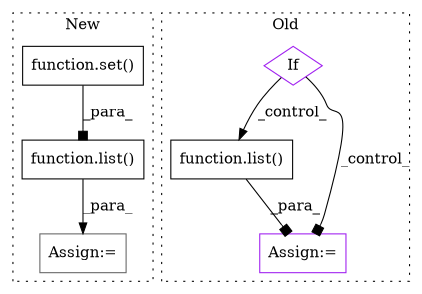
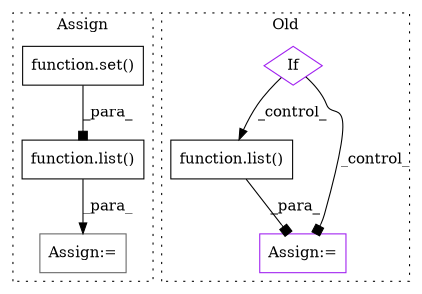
(83, 25) -> (83, 25)
